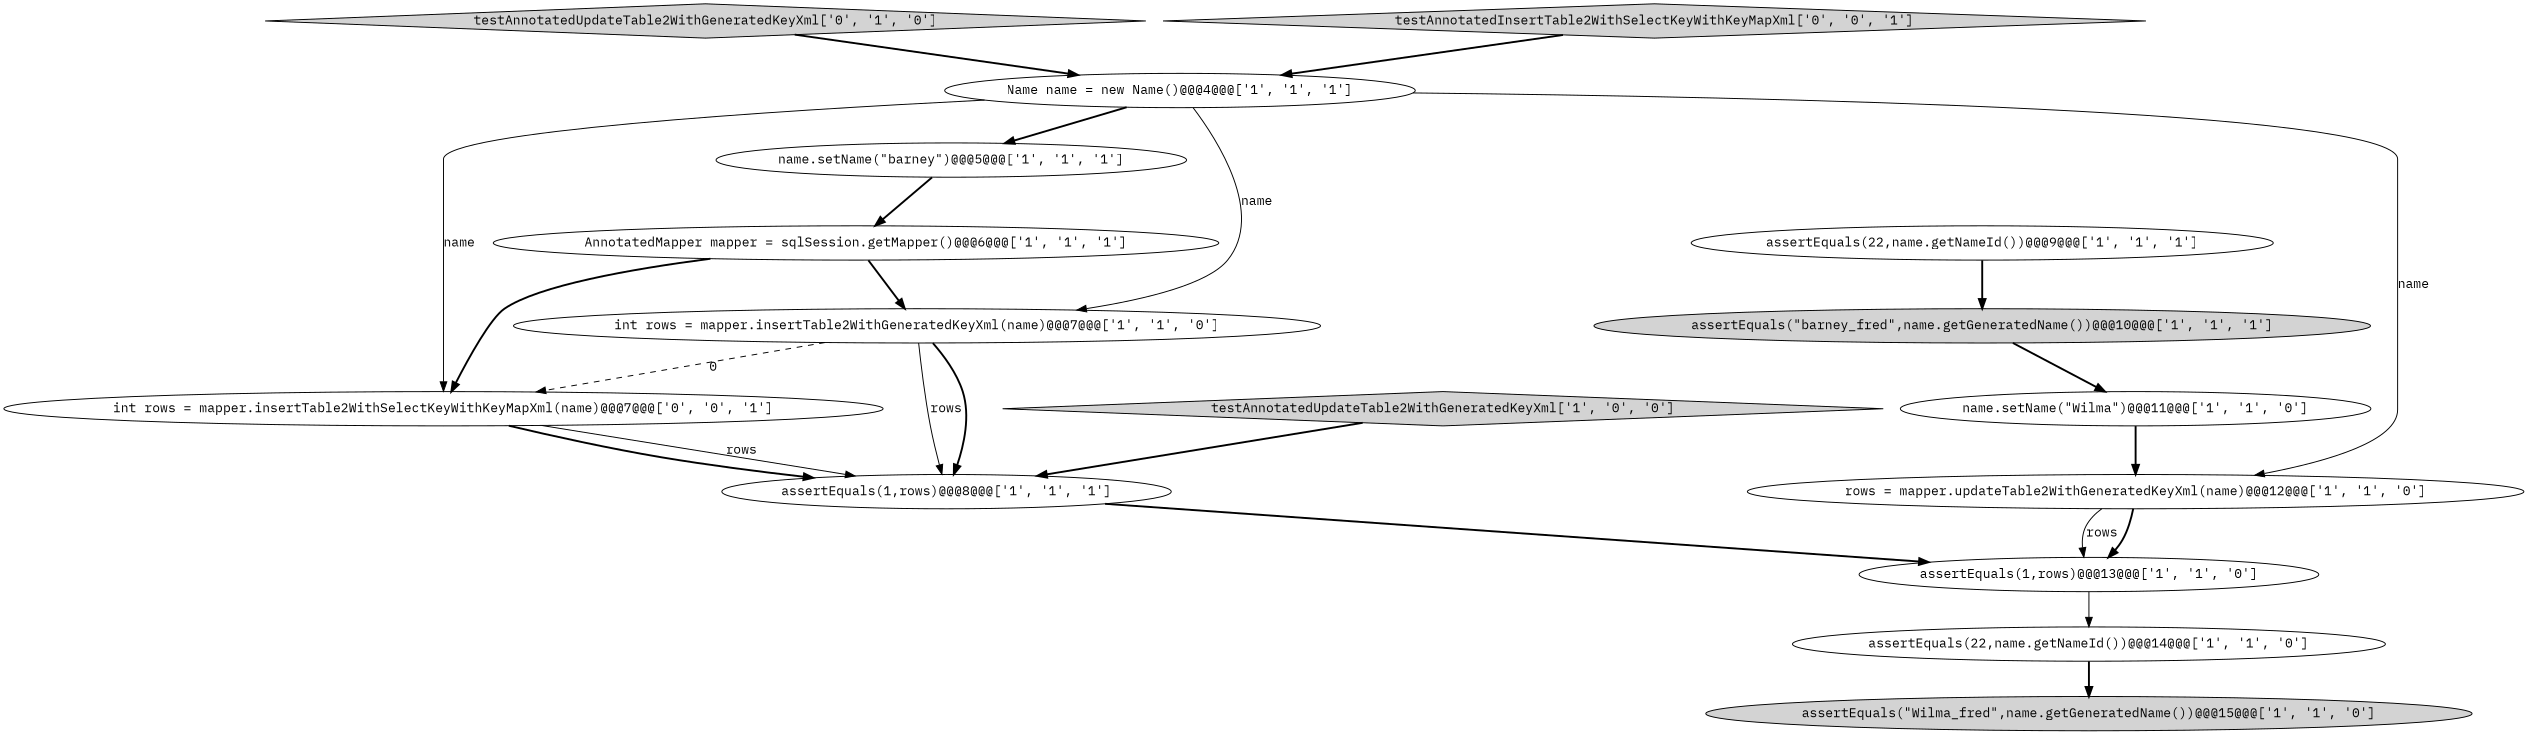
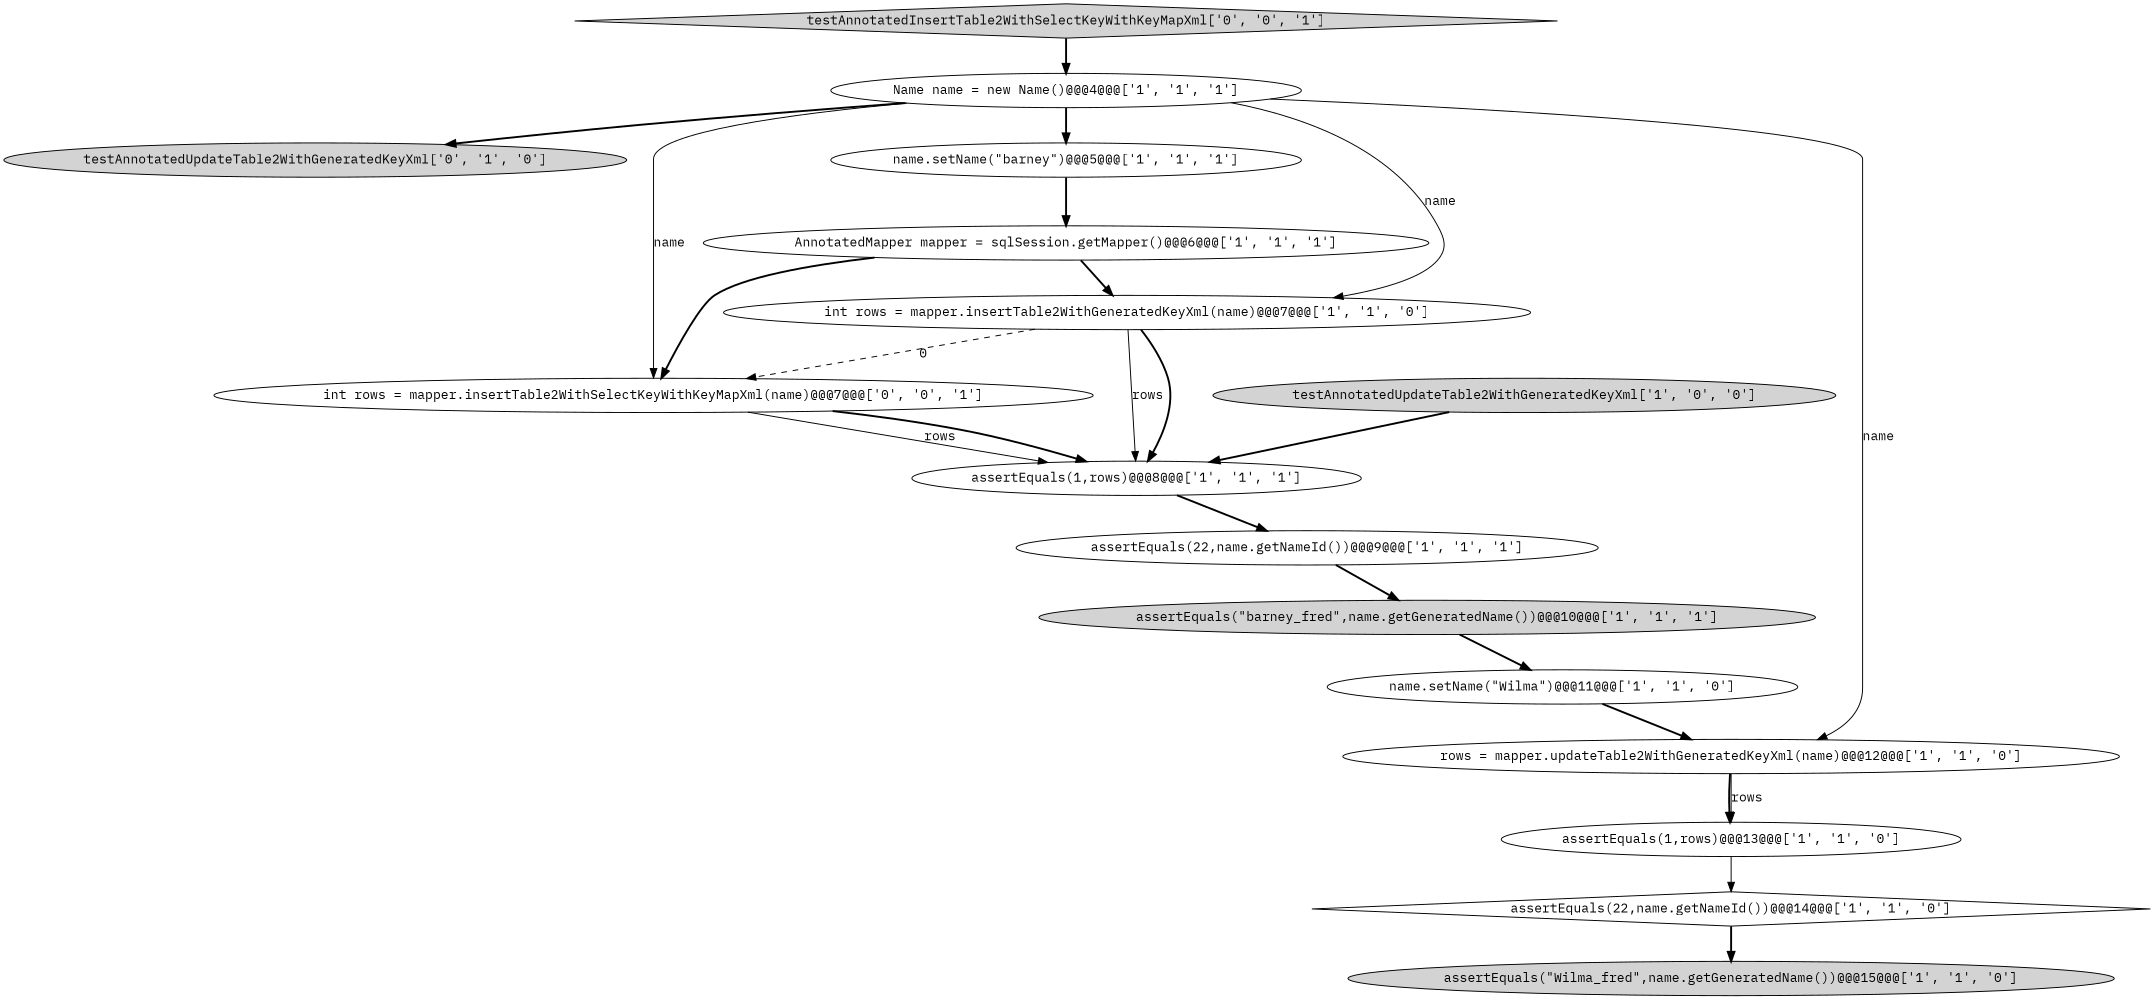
(705, 21) -> (315, 160)
(932, 54) -> (680, 121)
(1443, 409) -> (1524, 395)
(1512, 533) -> (1217, 511)
(2089, 644) -> (1731, 909)
